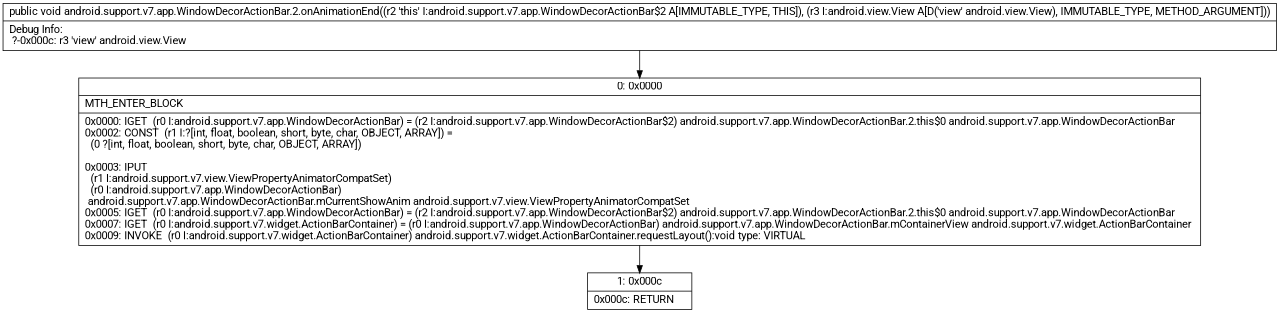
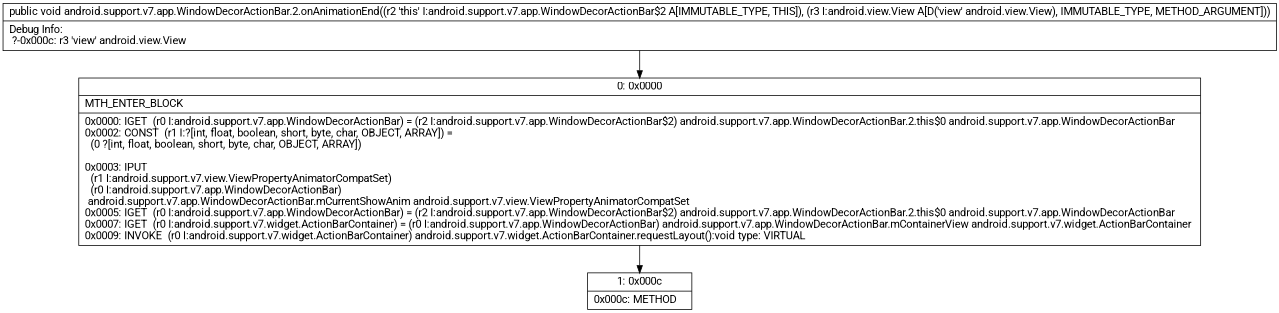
(638, 300) -> (640, 300)
